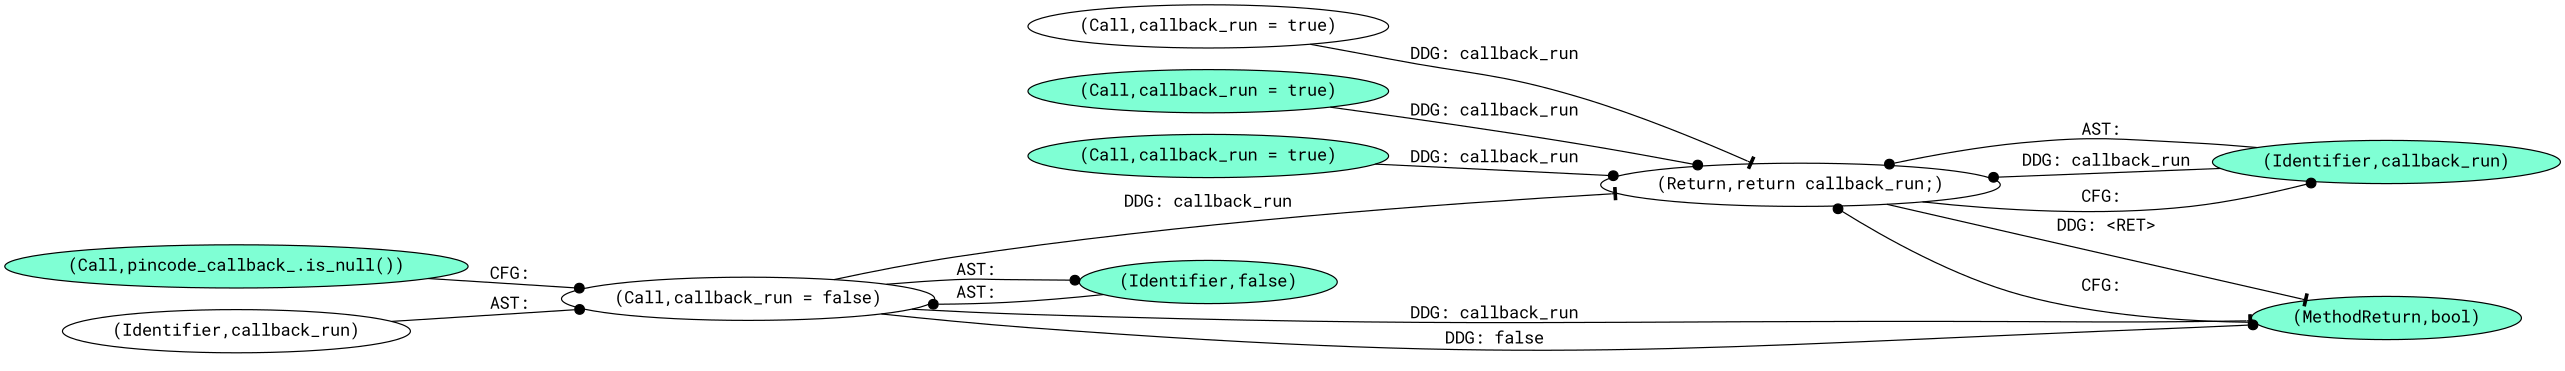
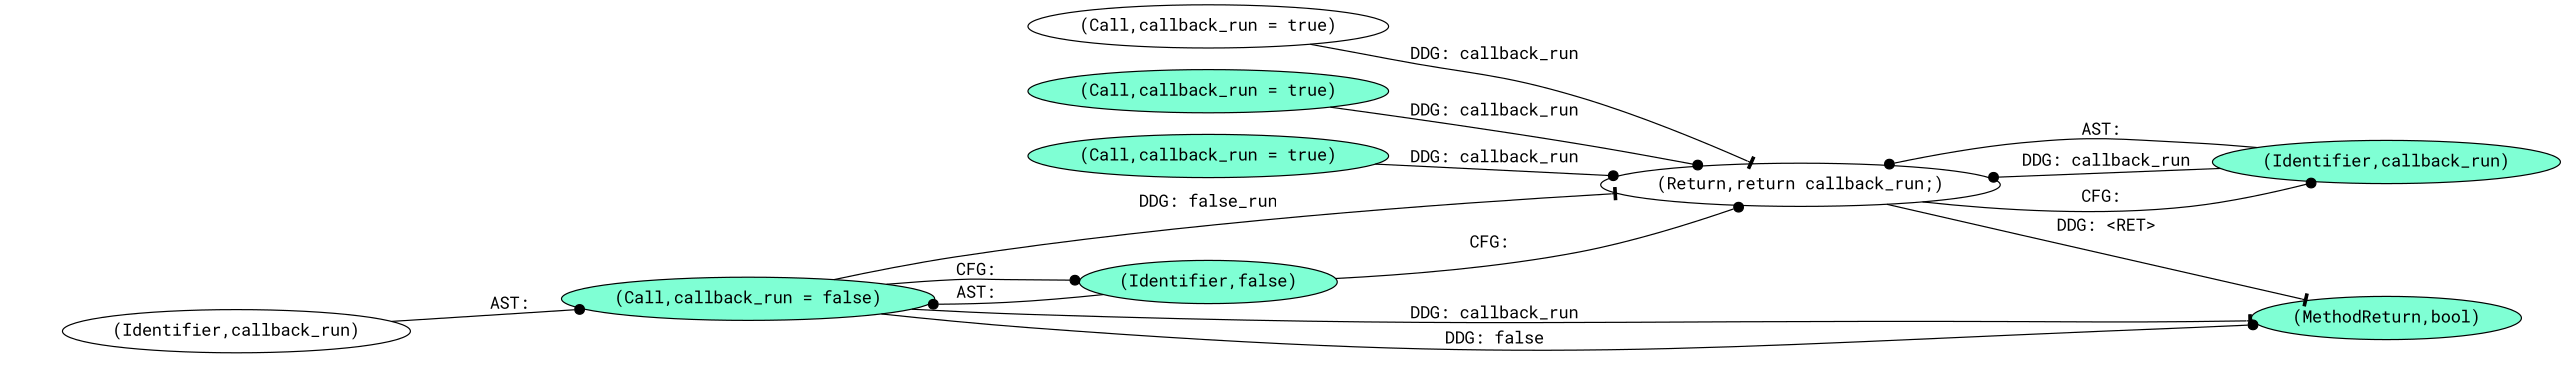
(1208, 202) -> (1208, 202)
(236, 266) -> none
(981, 271) -> (981, 271)
(748, 299) -> (748, 299)
(2039, 299) -> (1537, 259)
